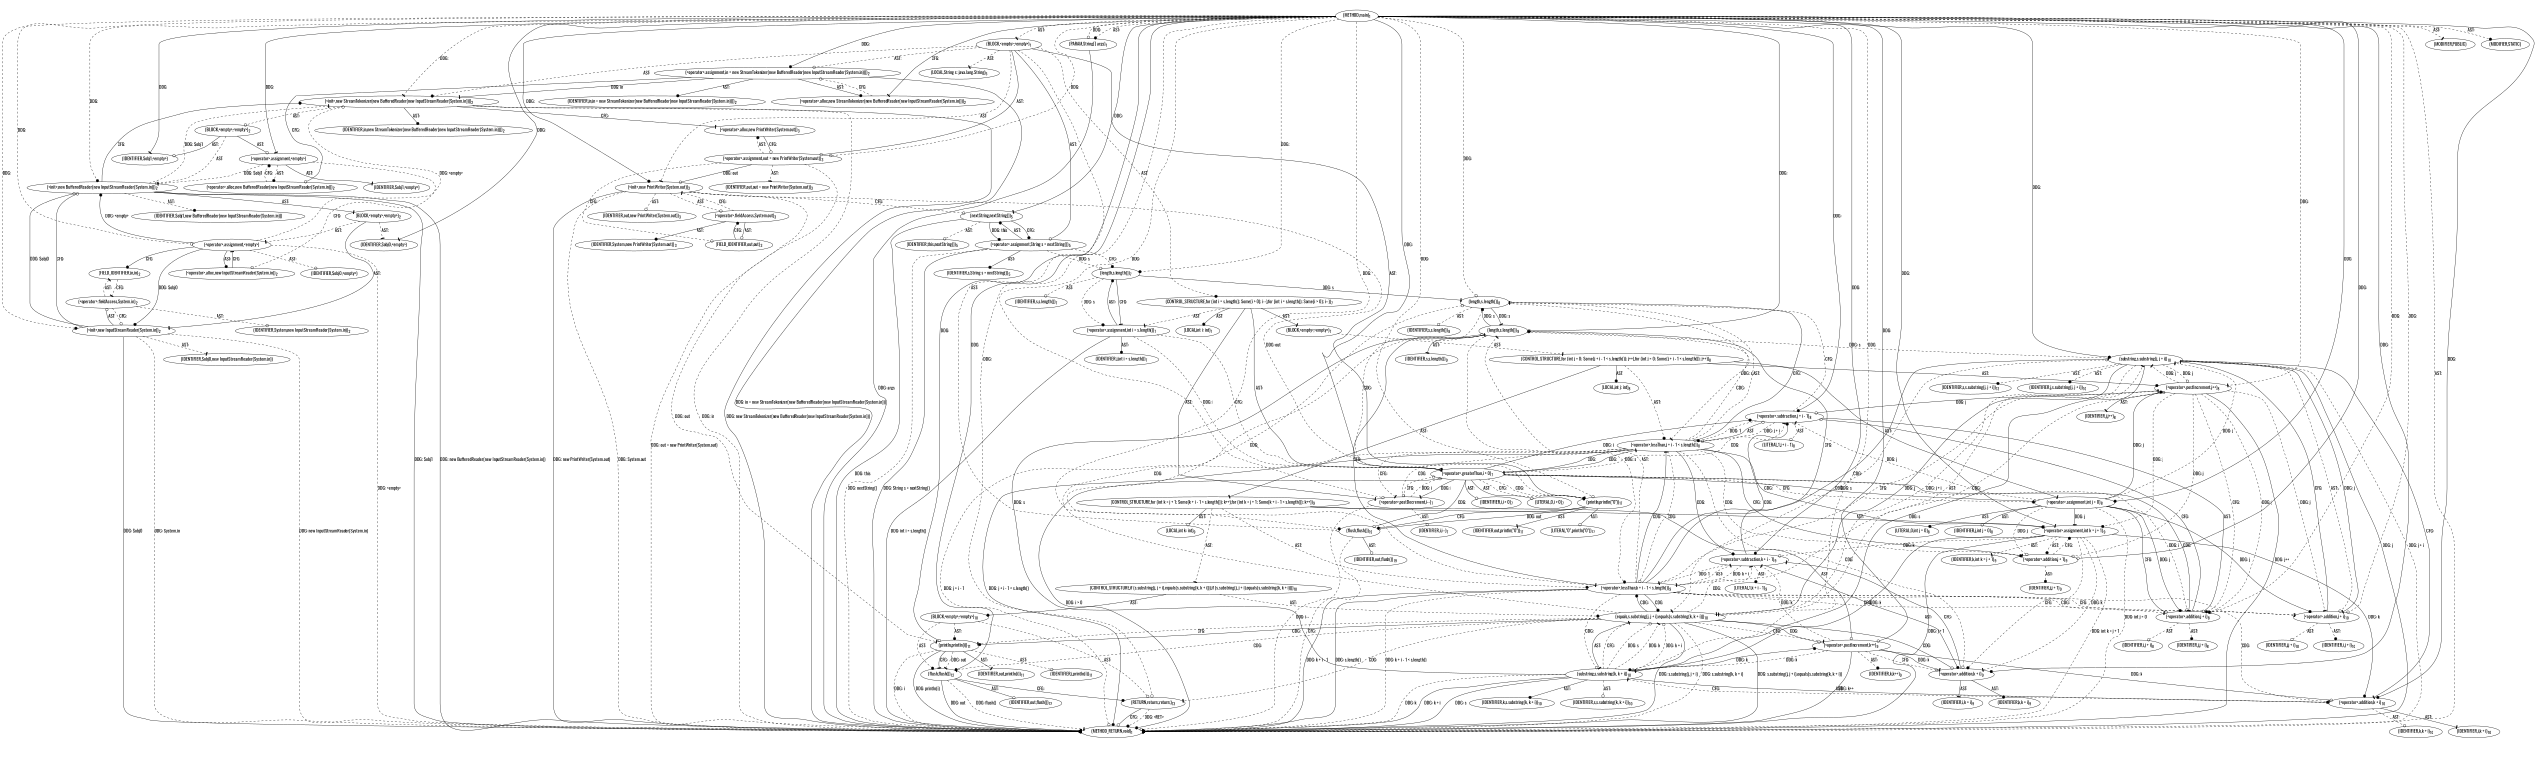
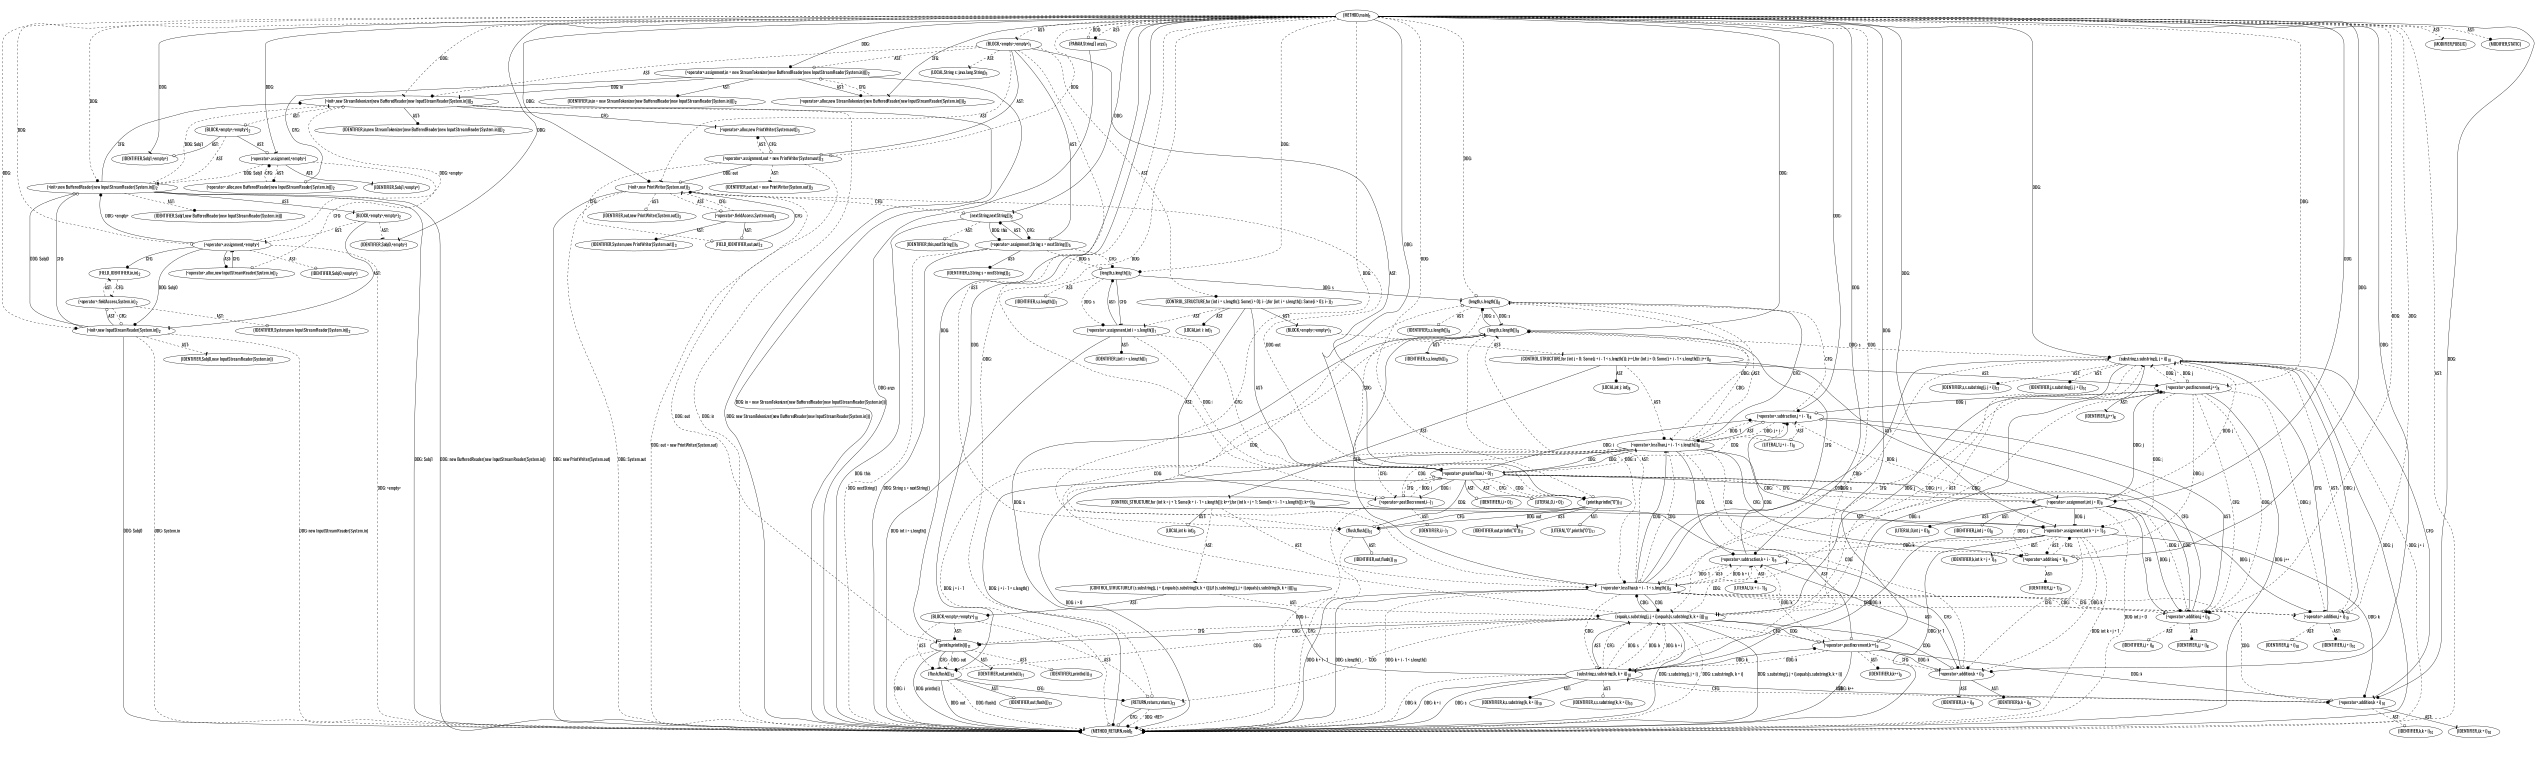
(734, 231) -> (768, 204)
